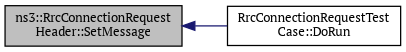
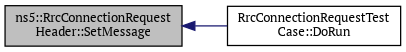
(94, 26) -> (94, 26)
